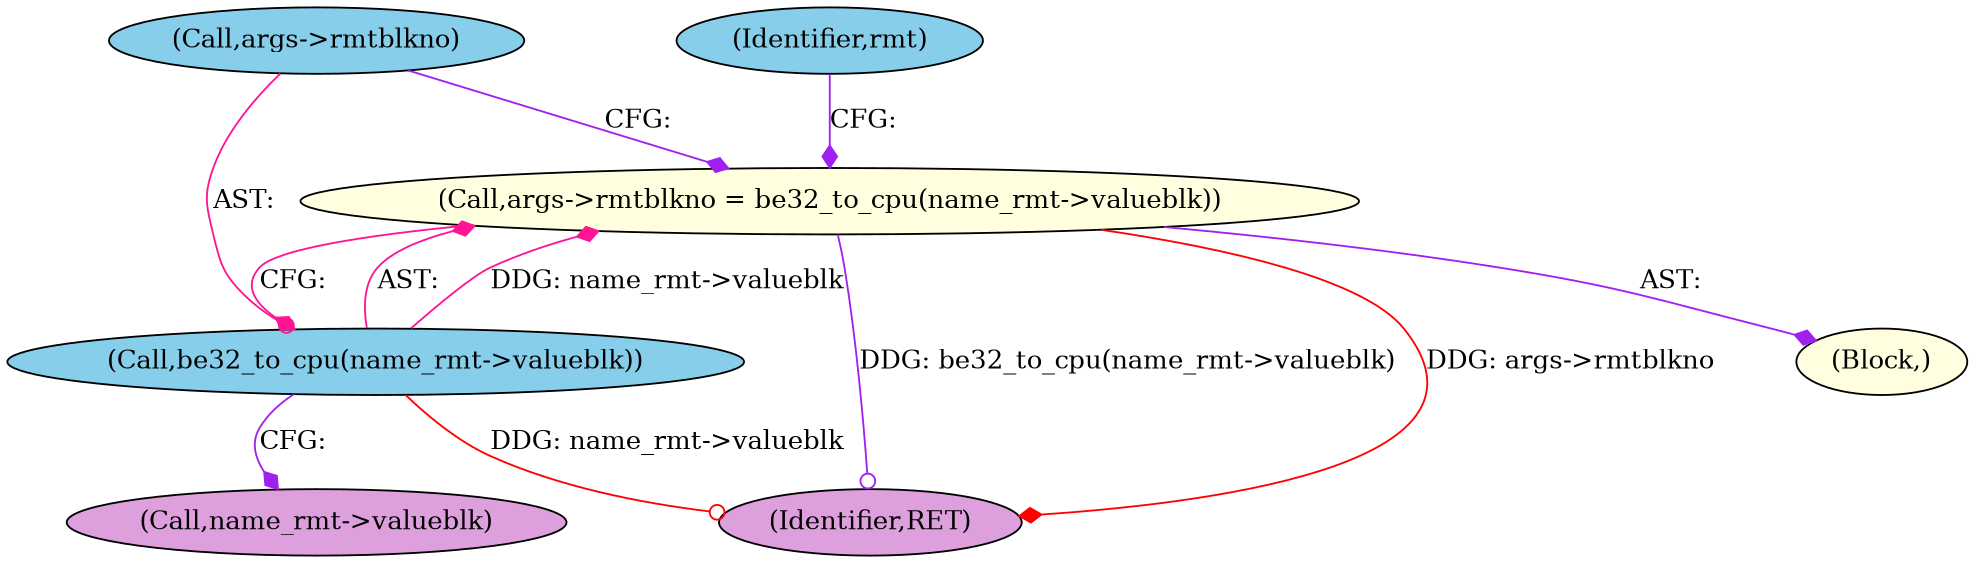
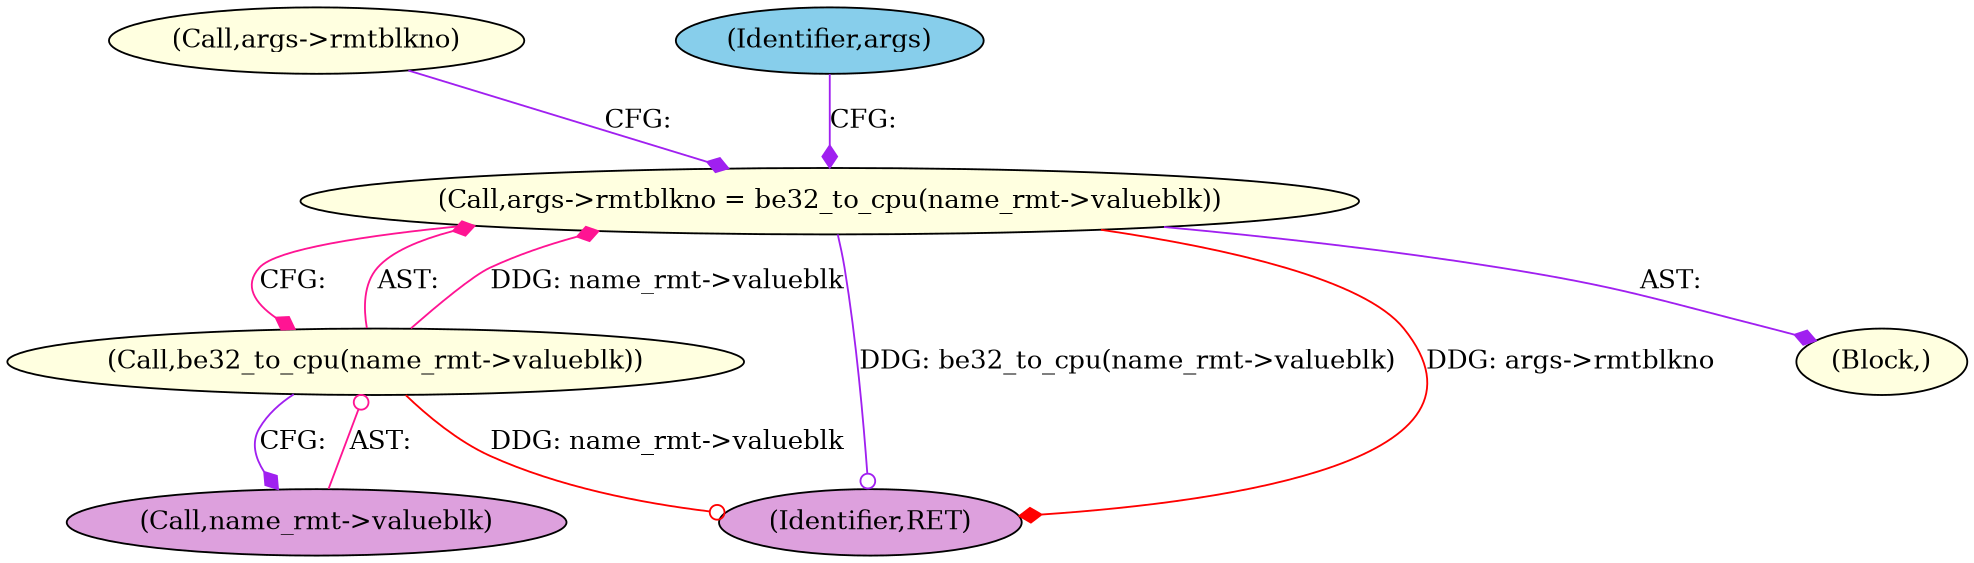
(317, 41) -> (317, 41)
(830, 41) -> (830, 41)
(207, 199) -> (343, 449)
(376, 362) -> (376, 362)
